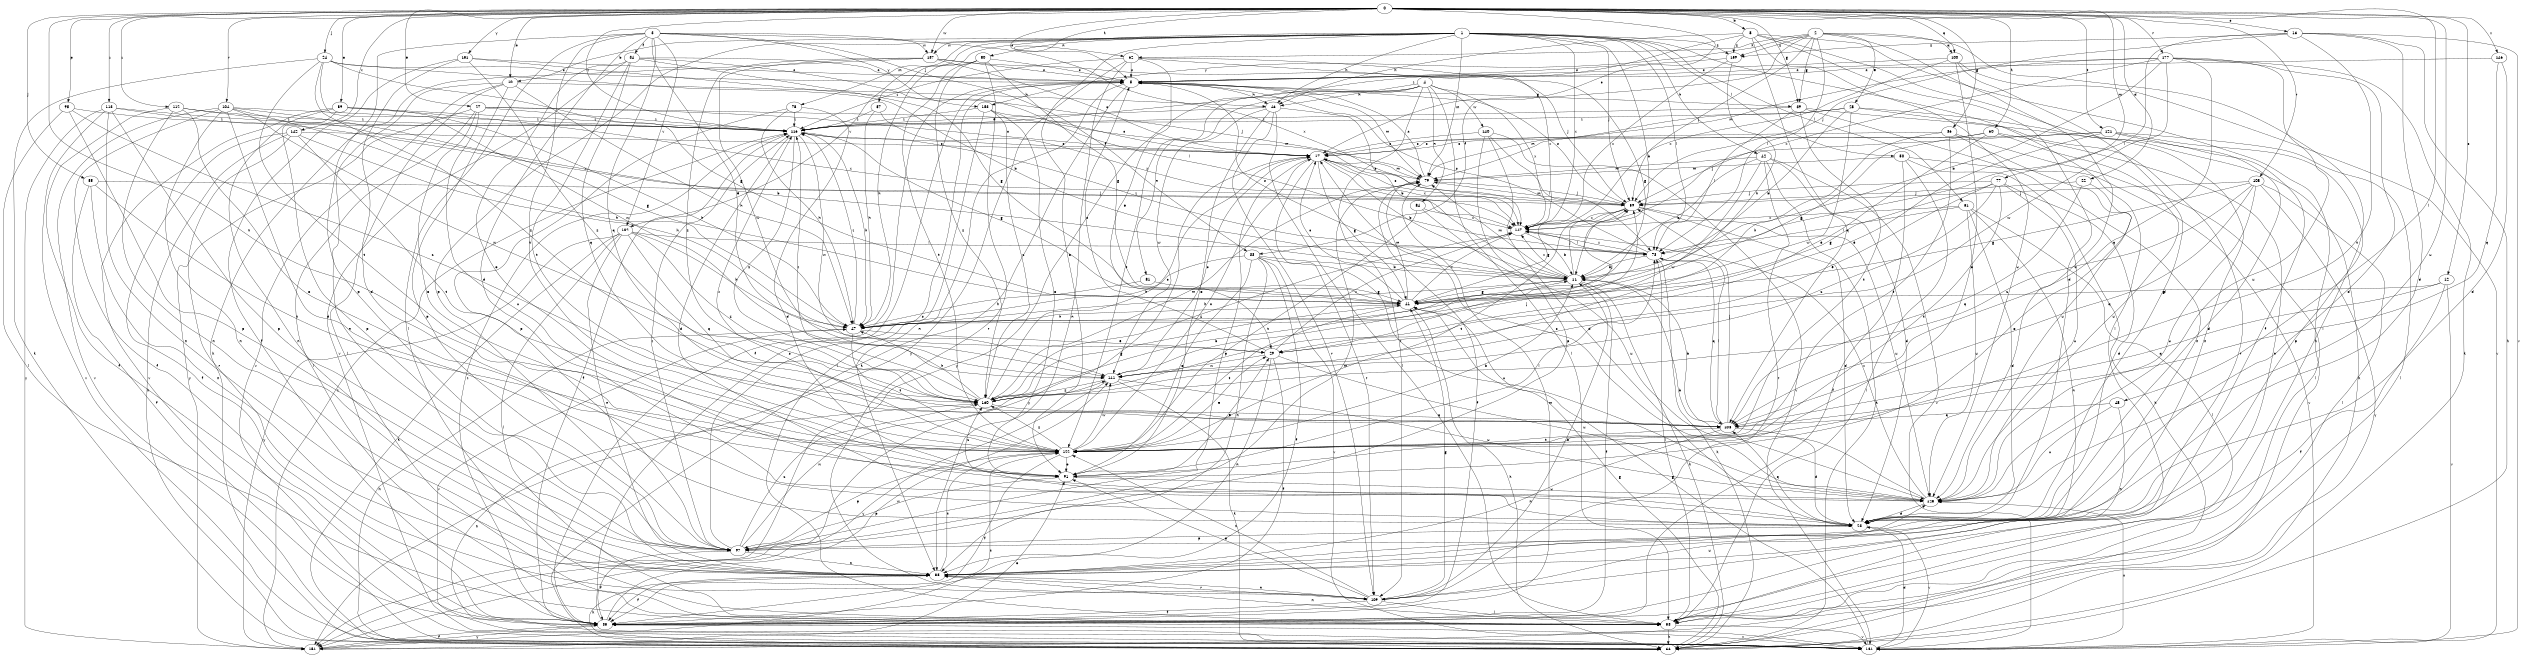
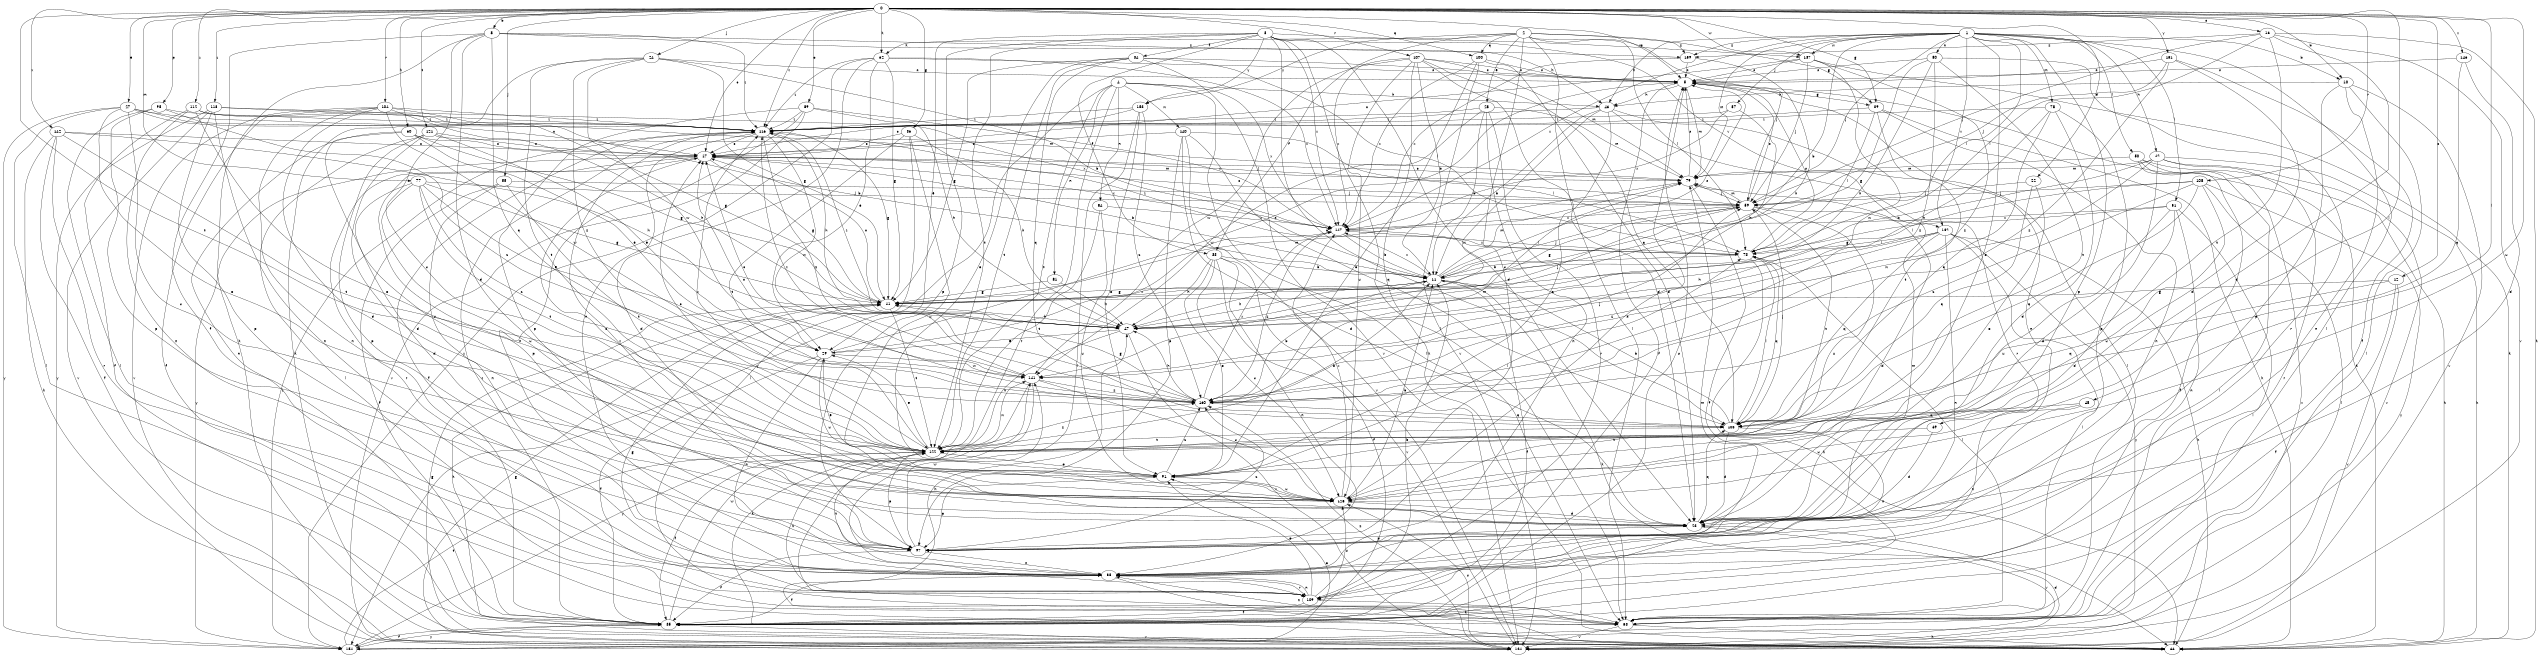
(2166, 58) -> (1417, 58)
(994, 119) -> (1388, 119)
(703, 193) -> none
(1459, 260) -> (1249, 301)
none -> (1918, 287)
none -> (1437, 308)
none -> (1935, 428)
